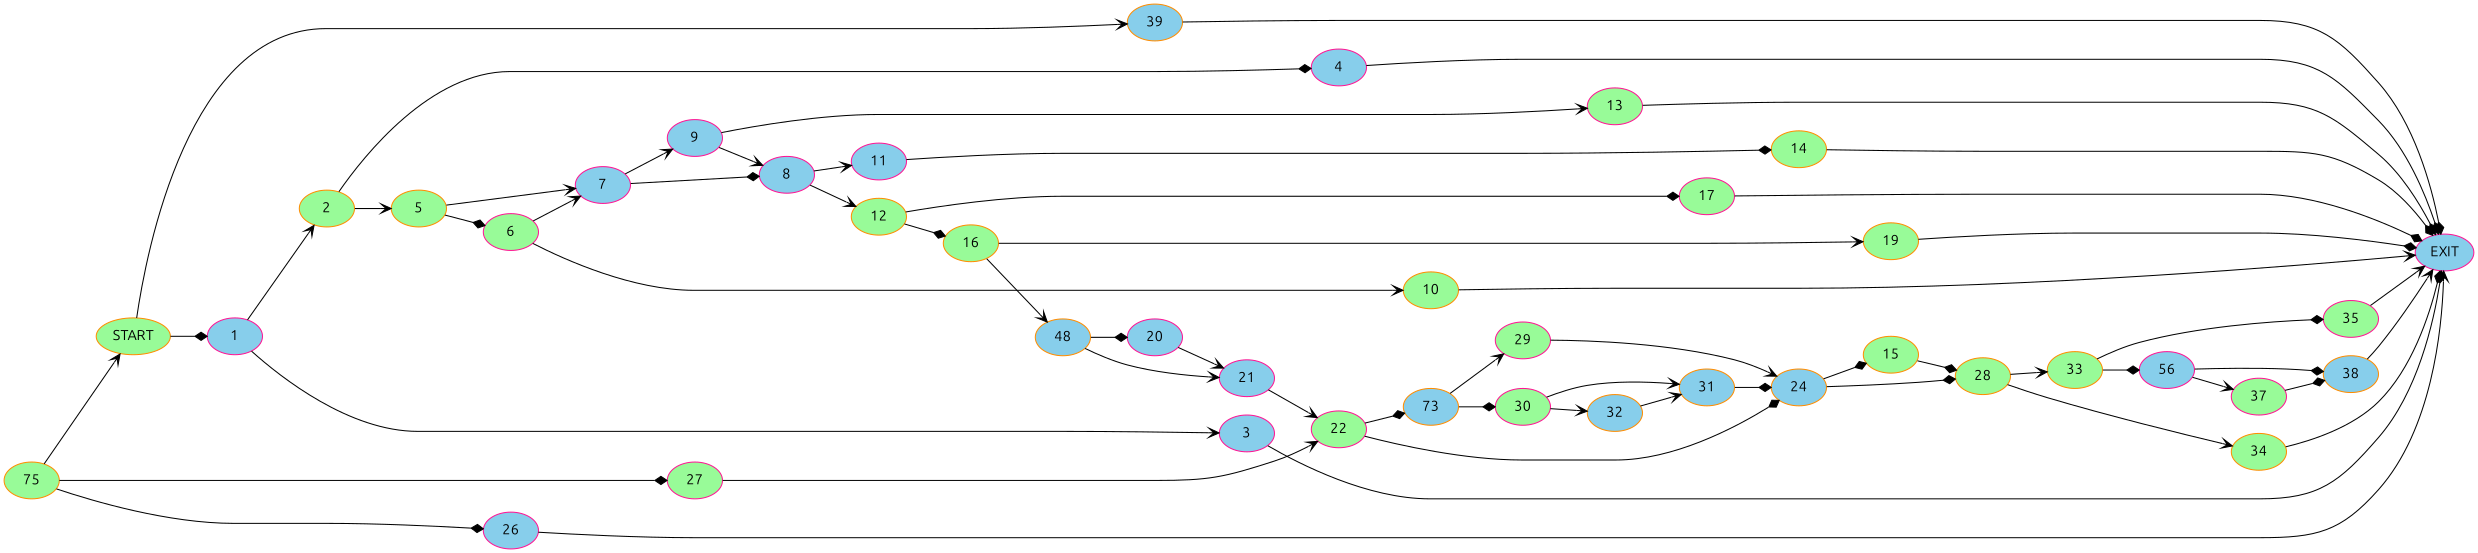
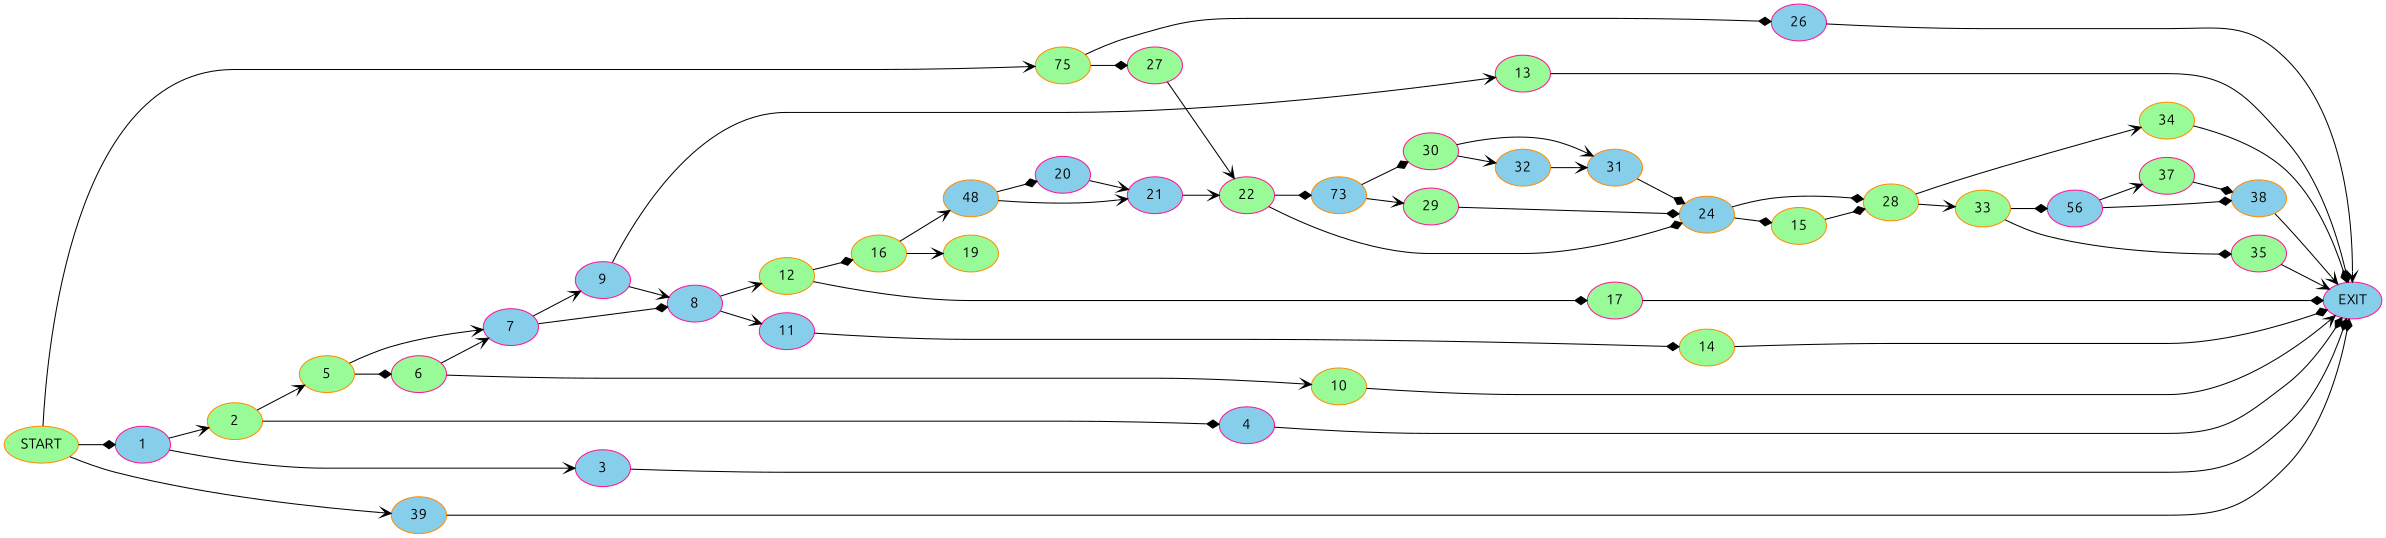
(2161, 233) -> none
(1661, 347) -> (1563, 210)
(79, 413) -> (409, 70)
